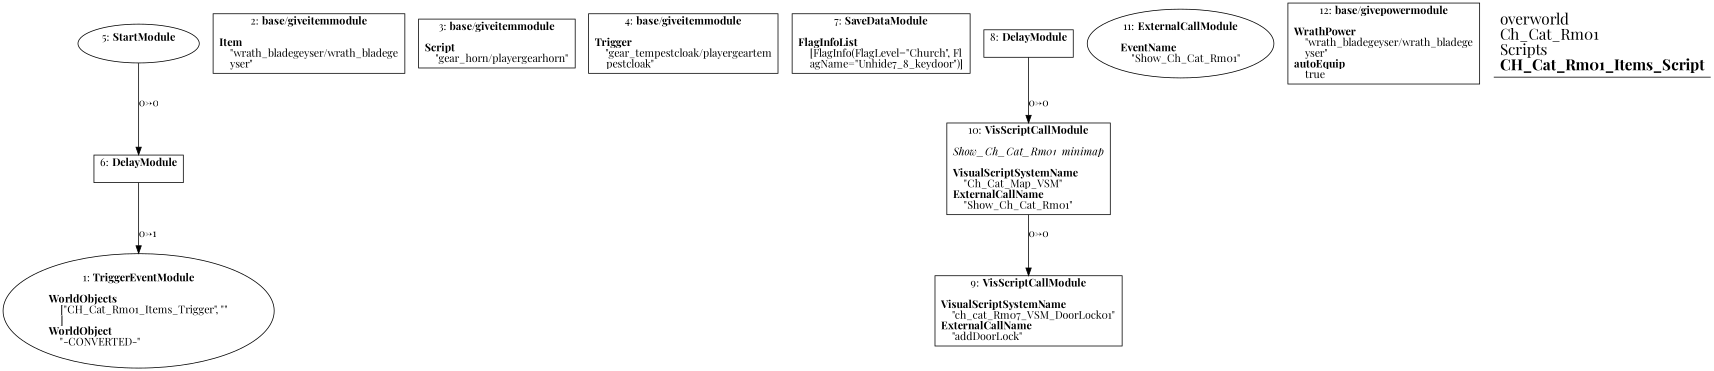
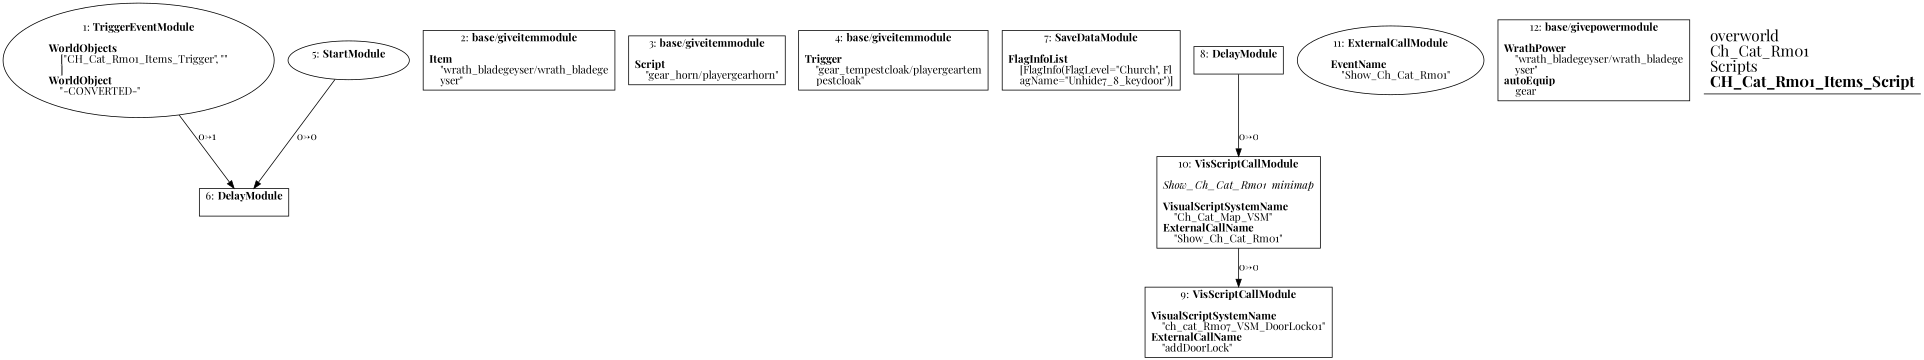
(1310, 75) -> (1521, 92)
(139, 214) -> (204, 149)
